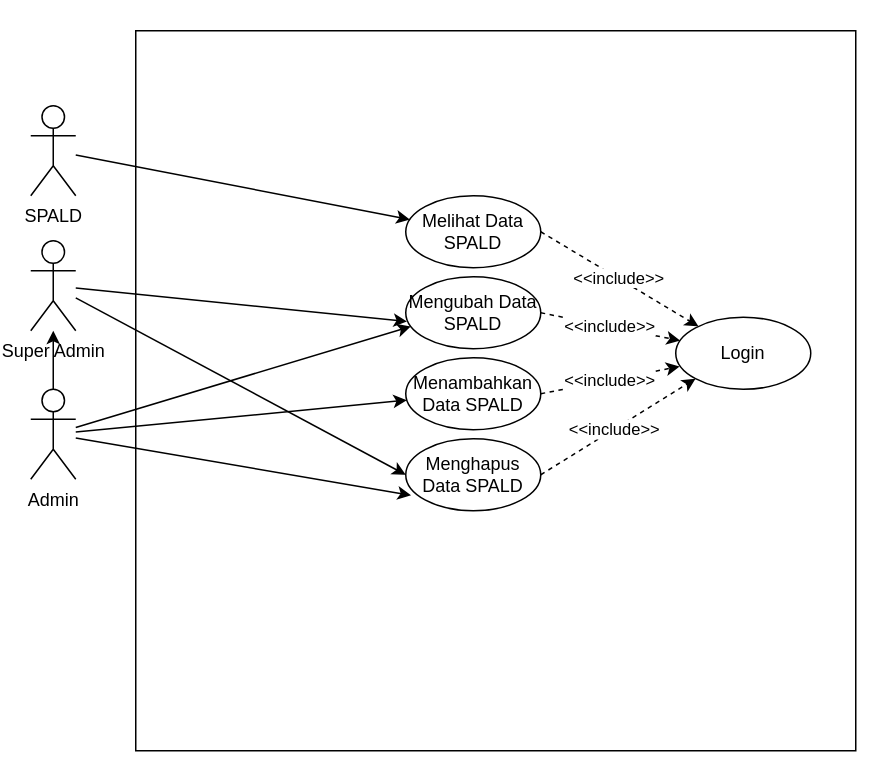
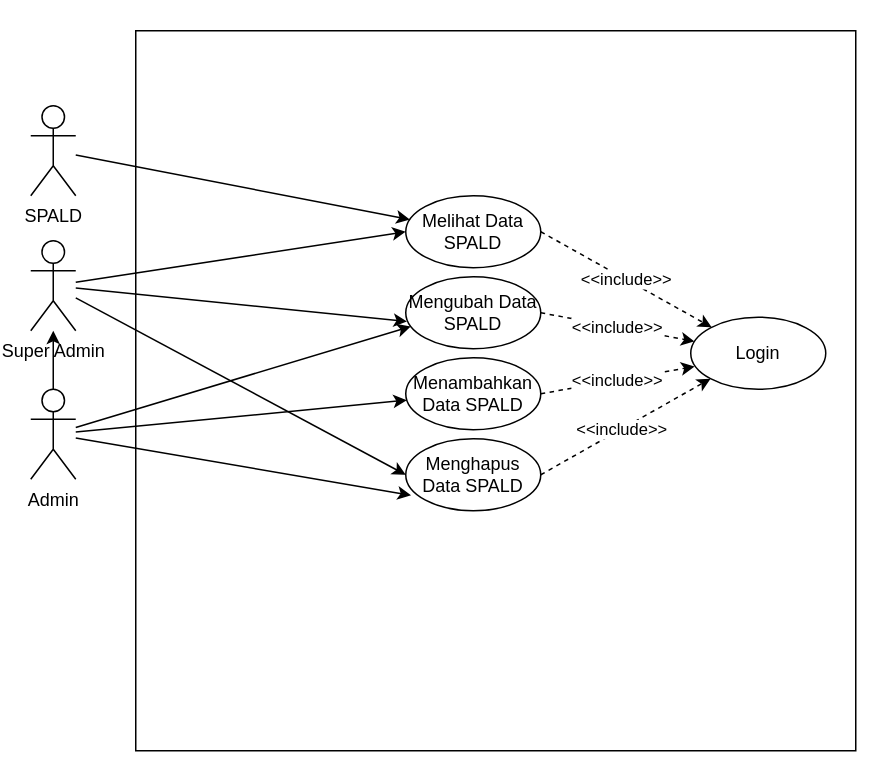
none -> (236, 258)
(743, 353) -> (758, 353)
